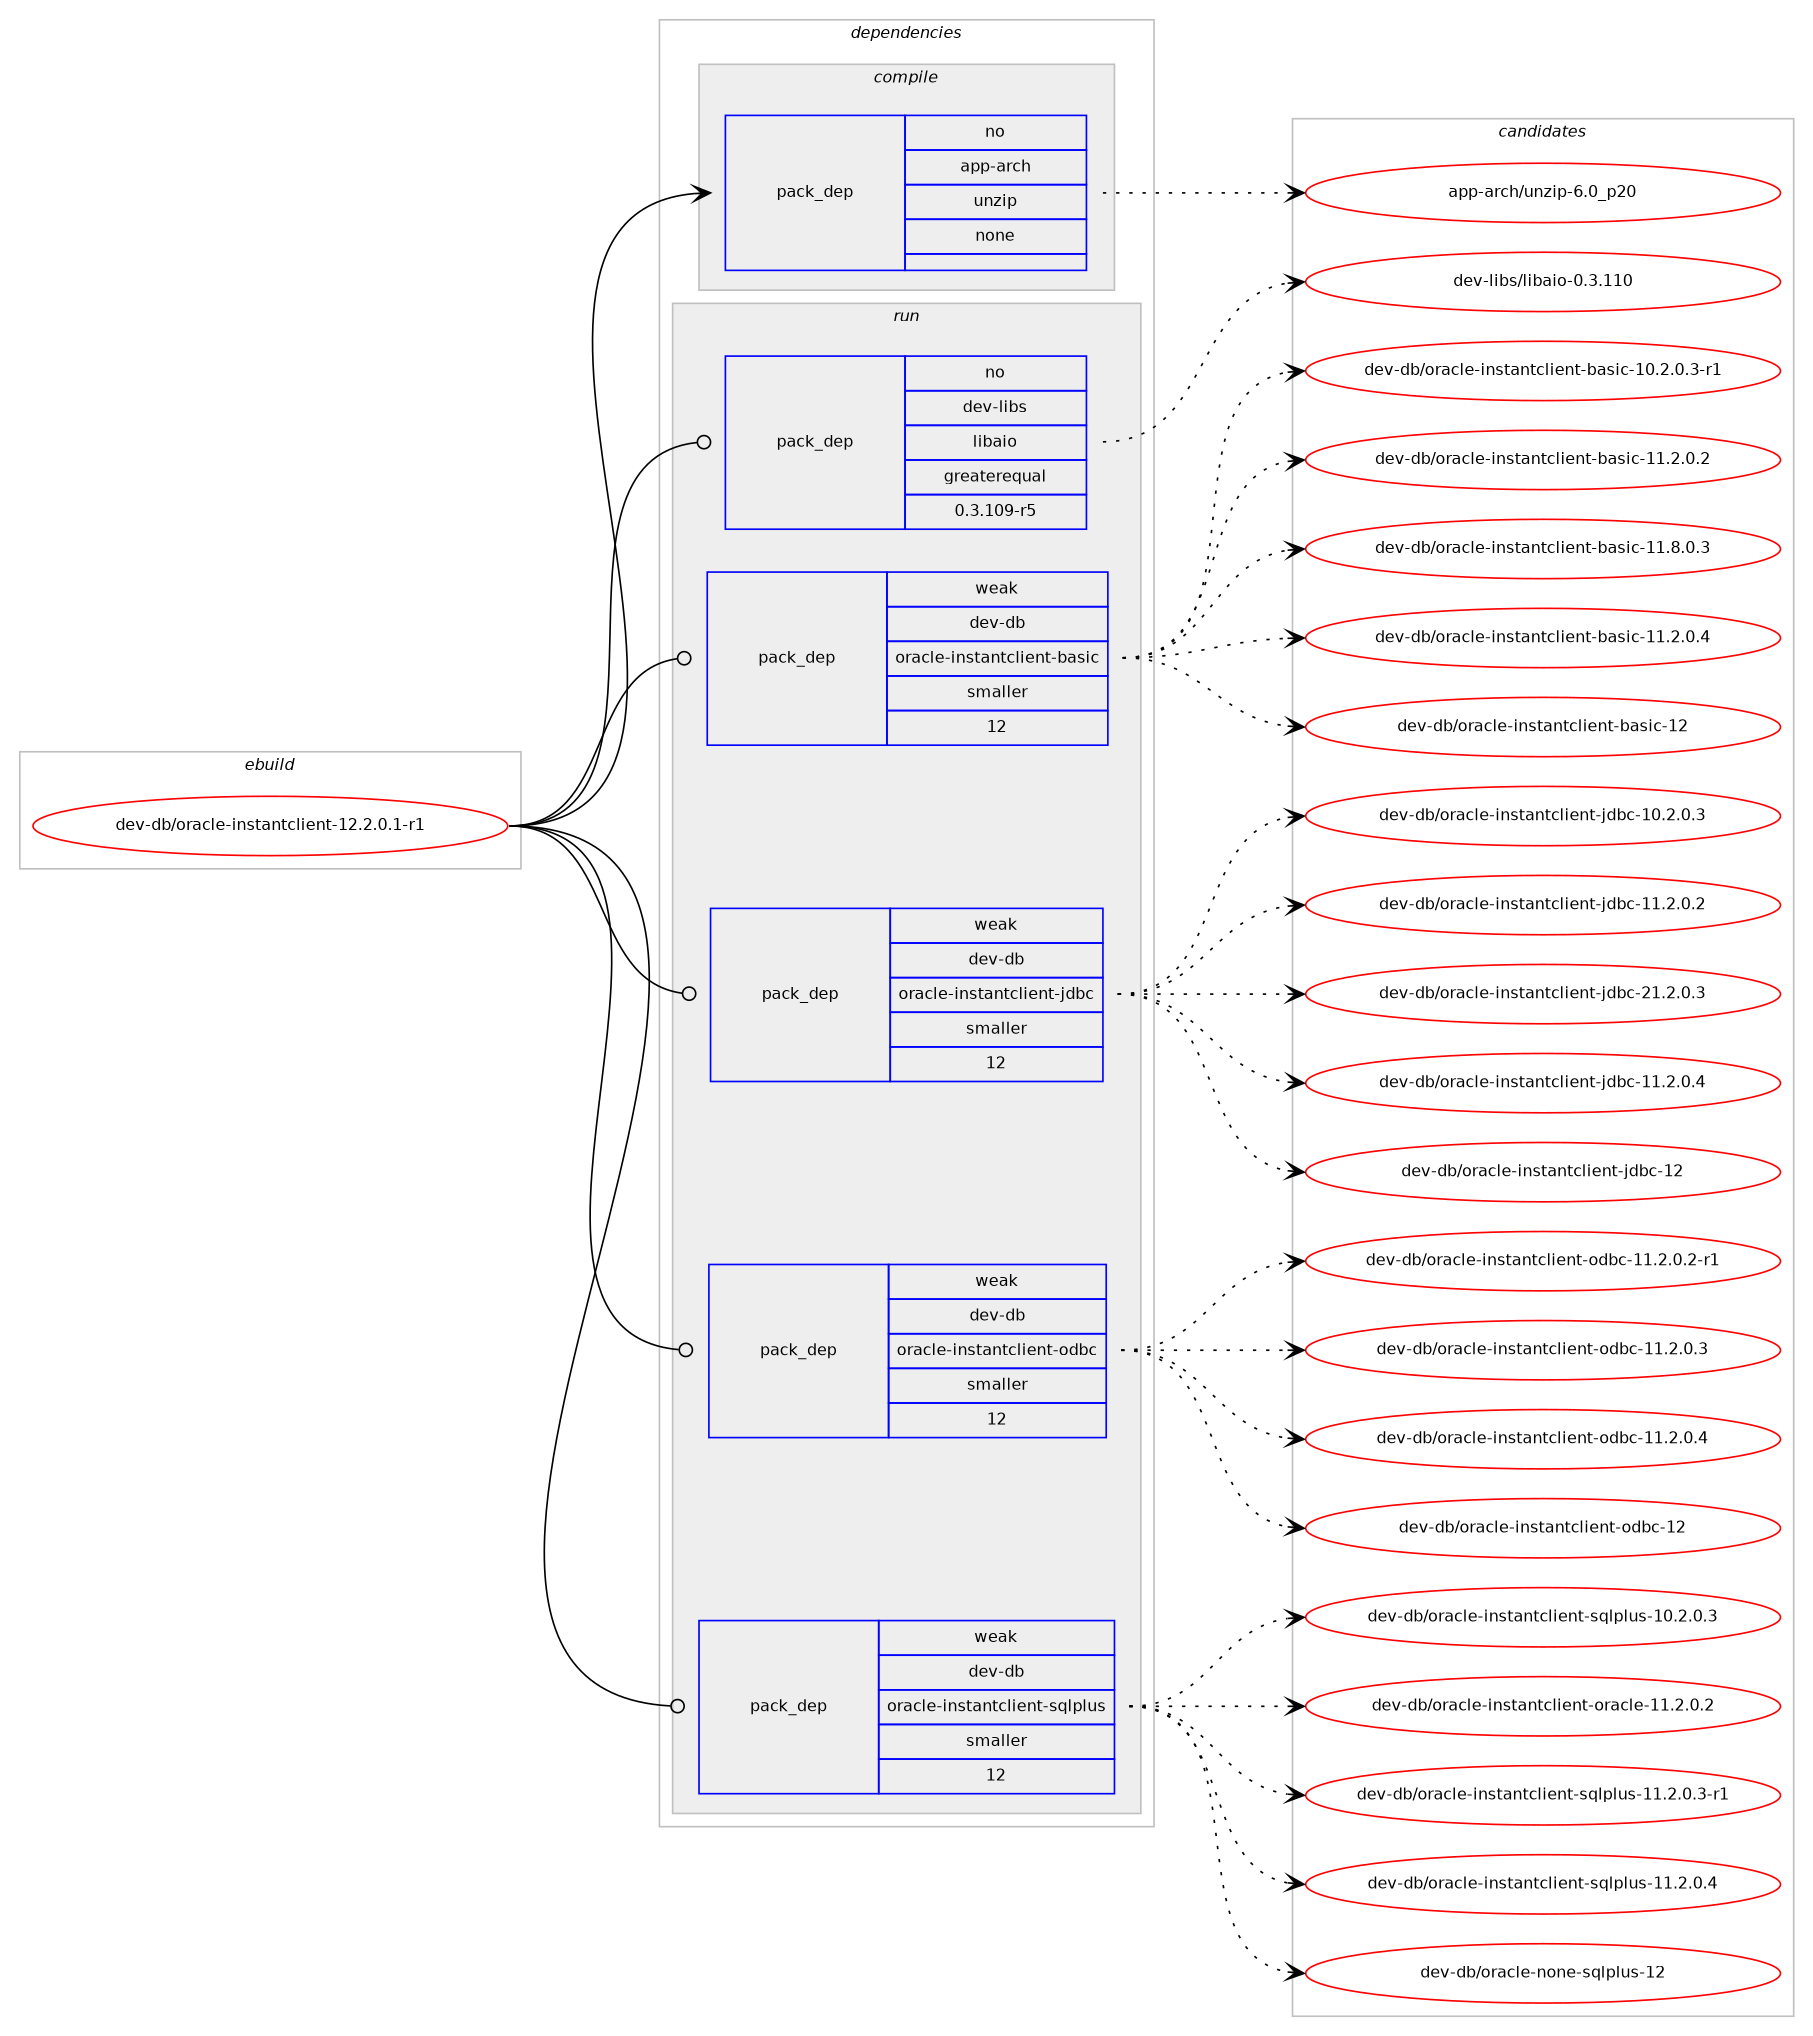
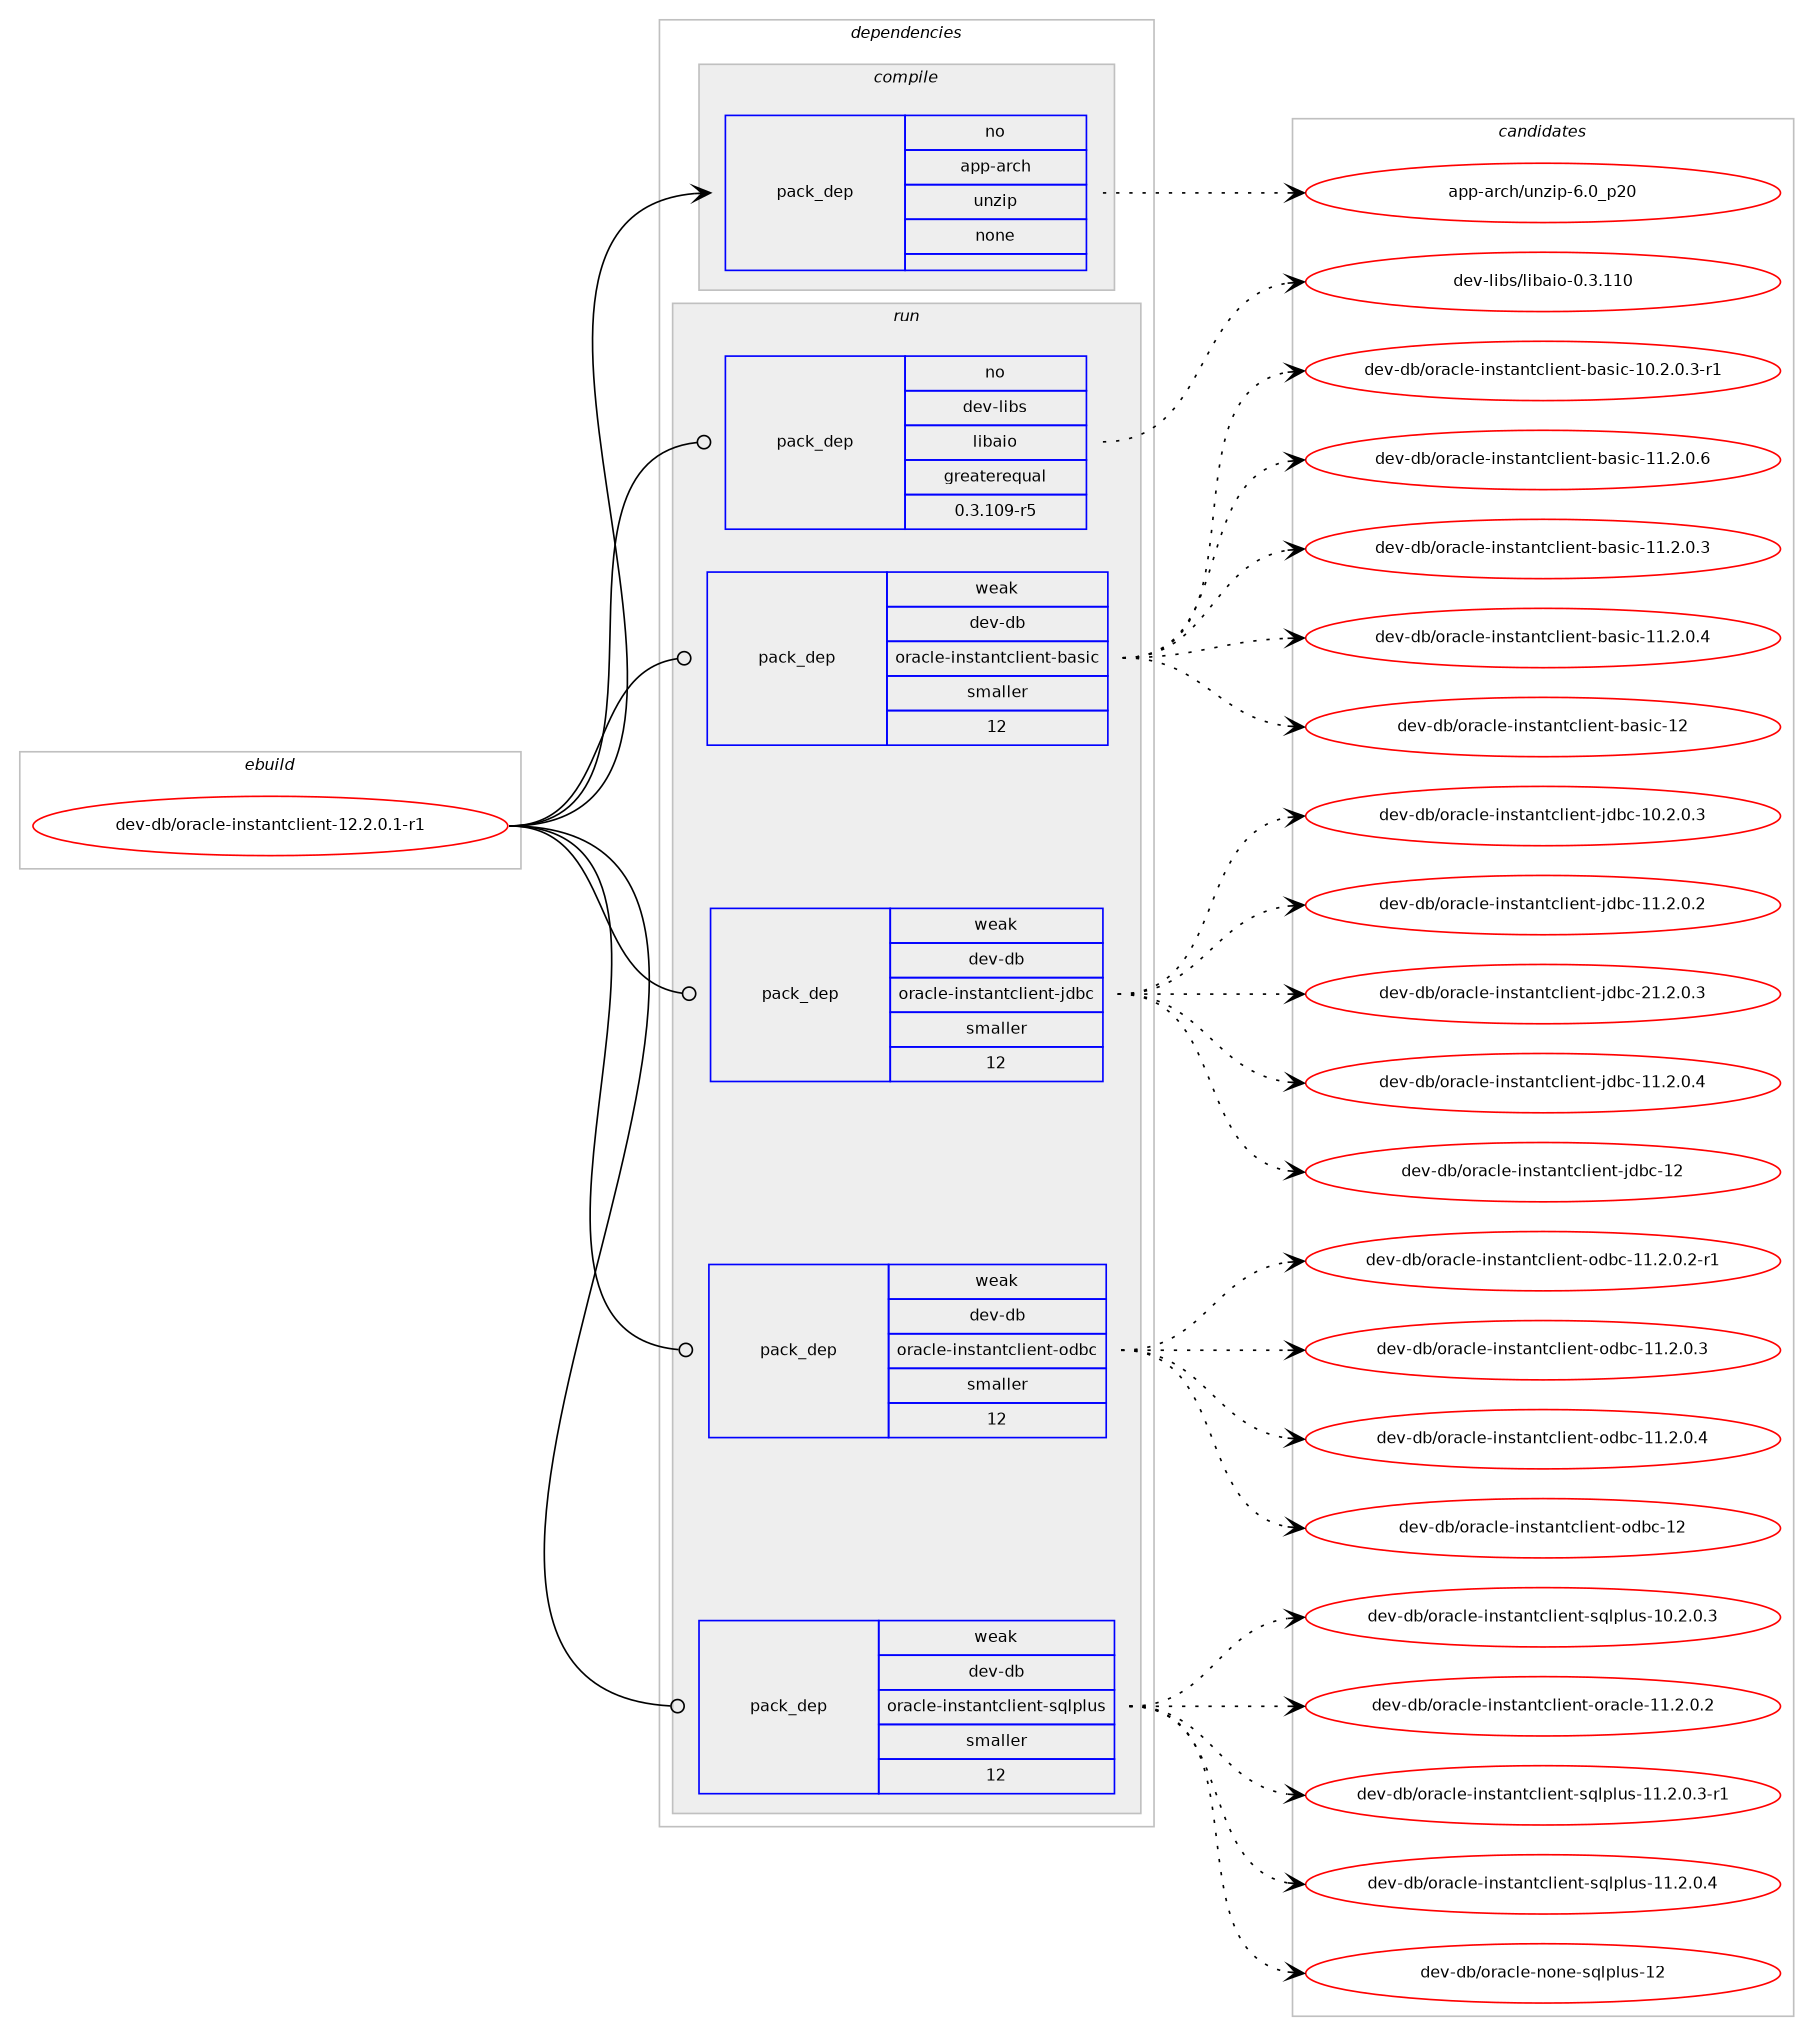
(1543, 460) -> (1543, 460)
(1543, 549) -> (1543, 549)
